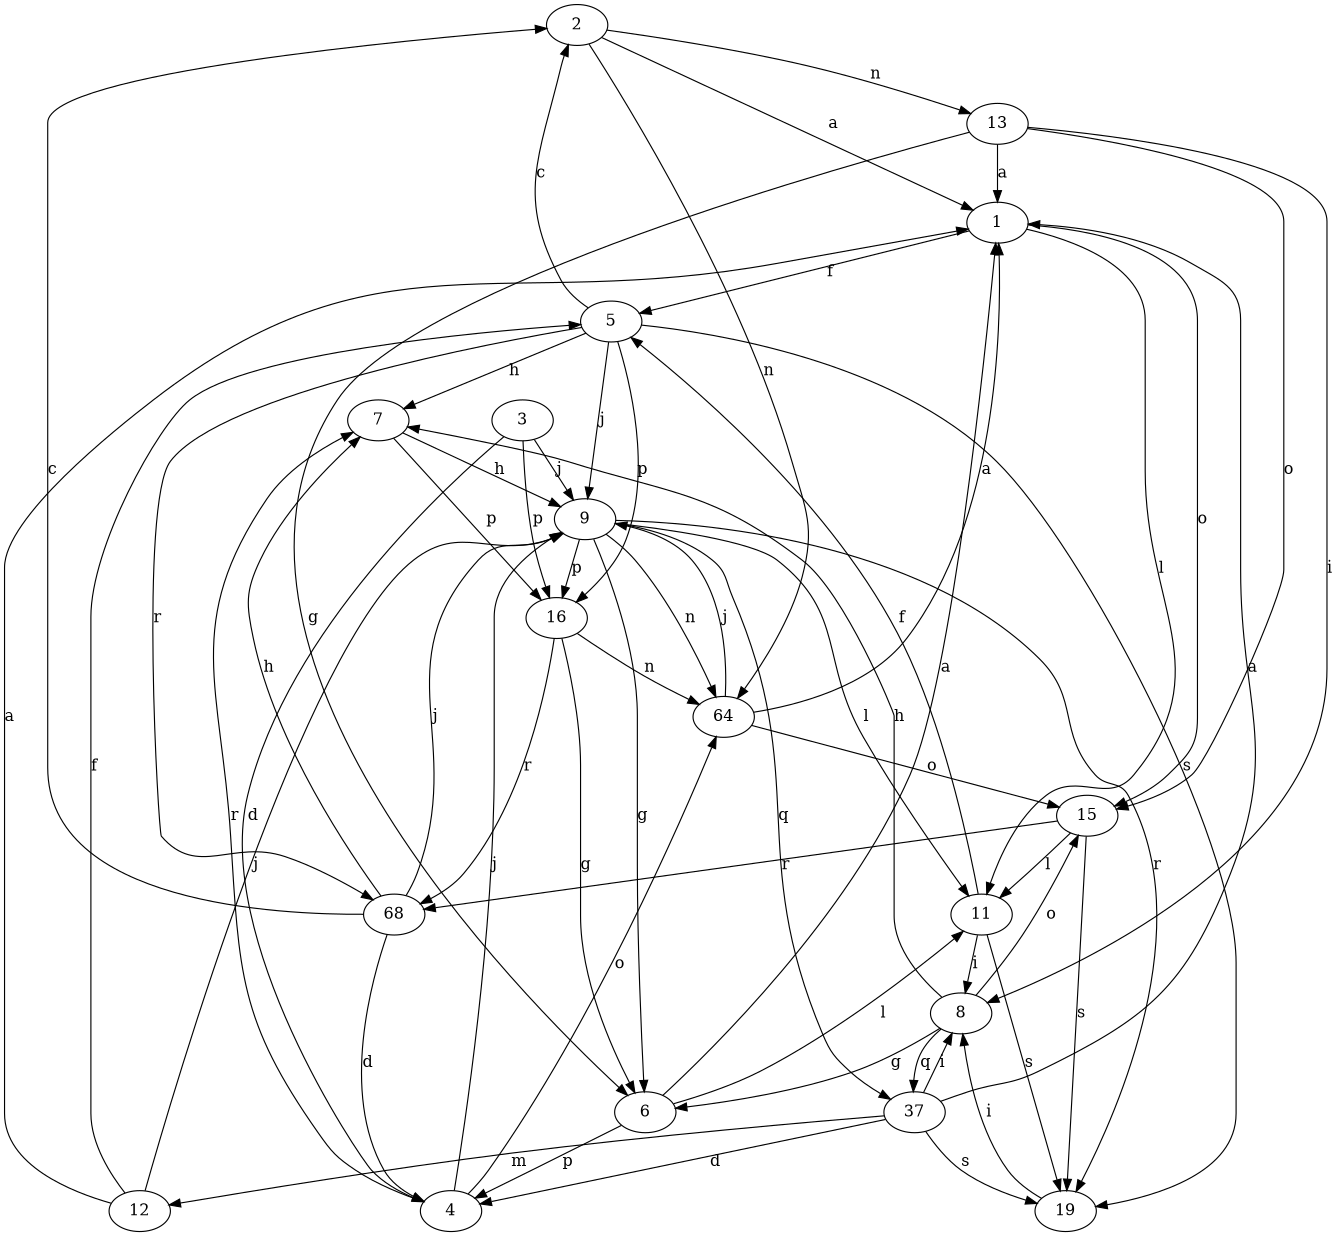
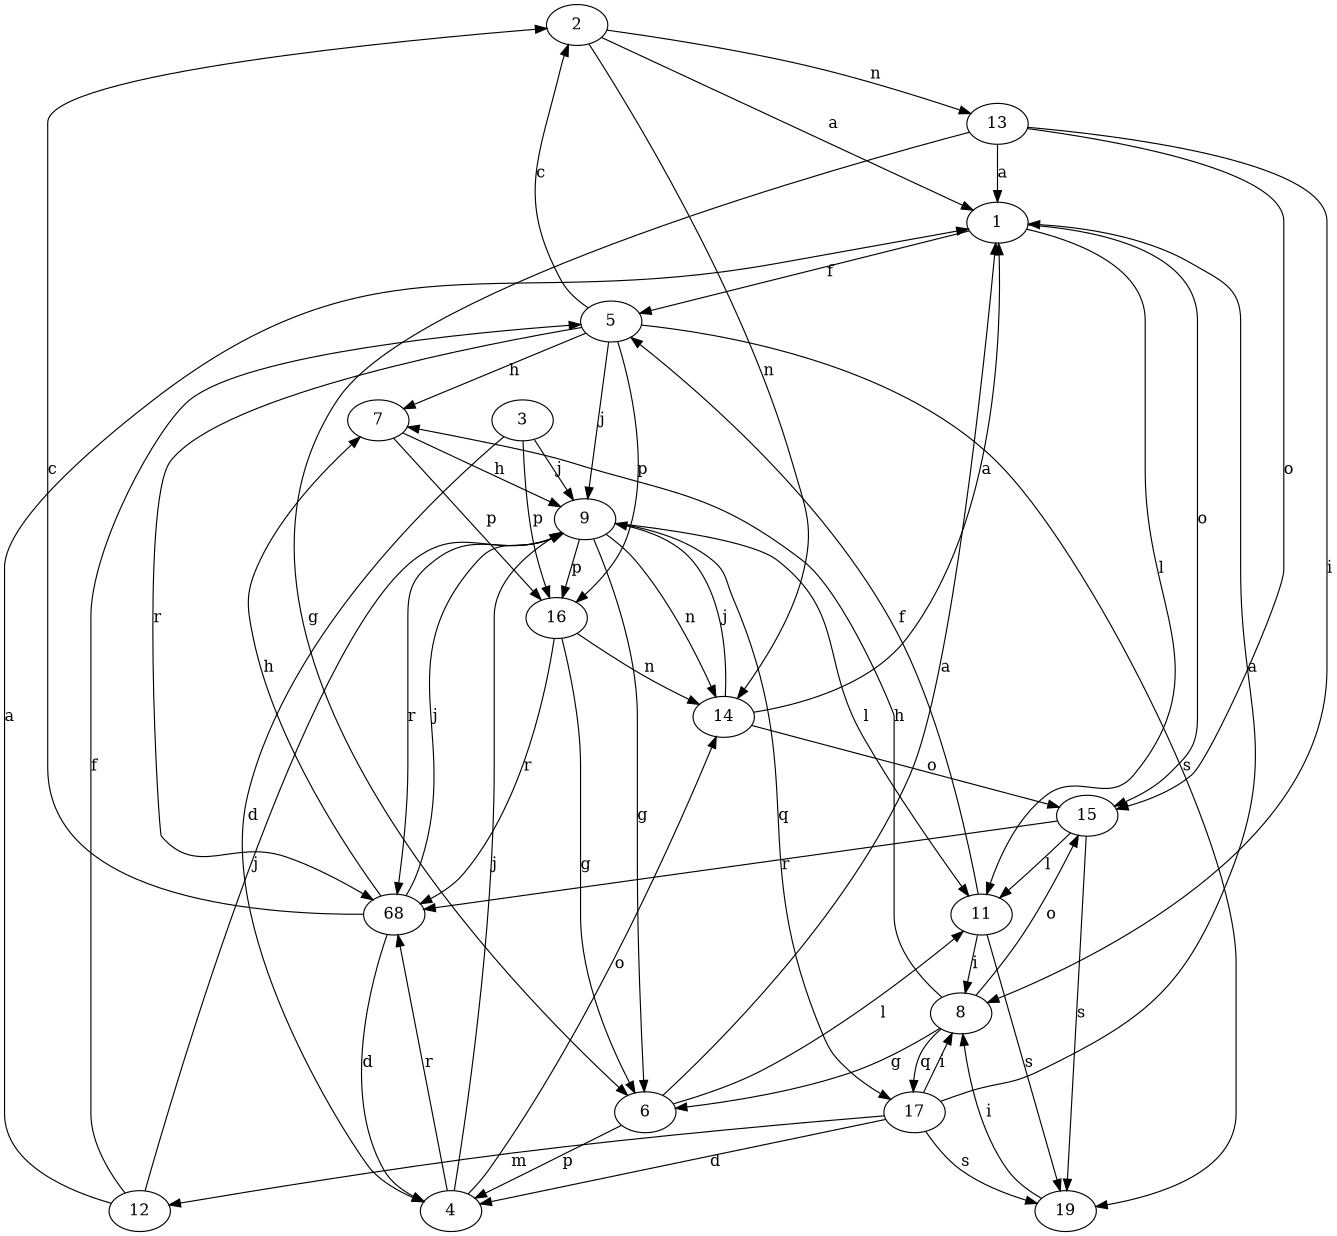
(1067, 710) -> (408, 650)
(724, 717) -> (724, 717)
(230, 834) -> (424, 1069)
(915, 1112) -> (915, 1112)
